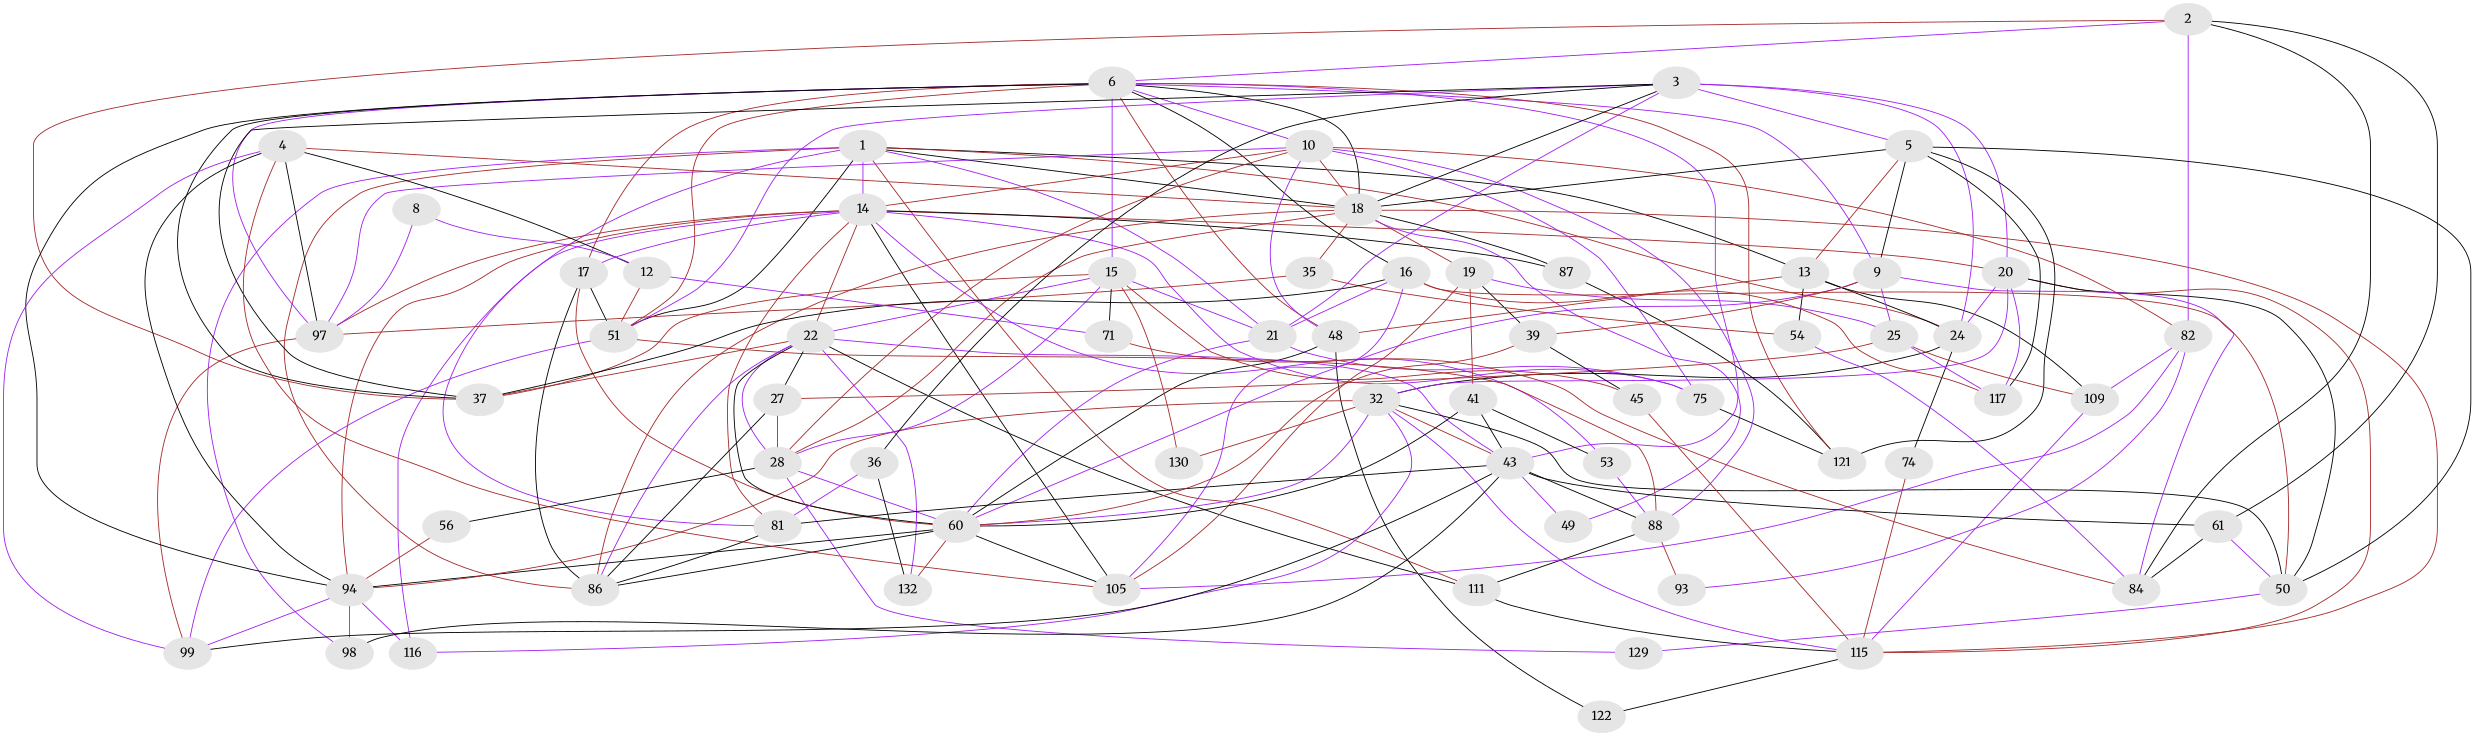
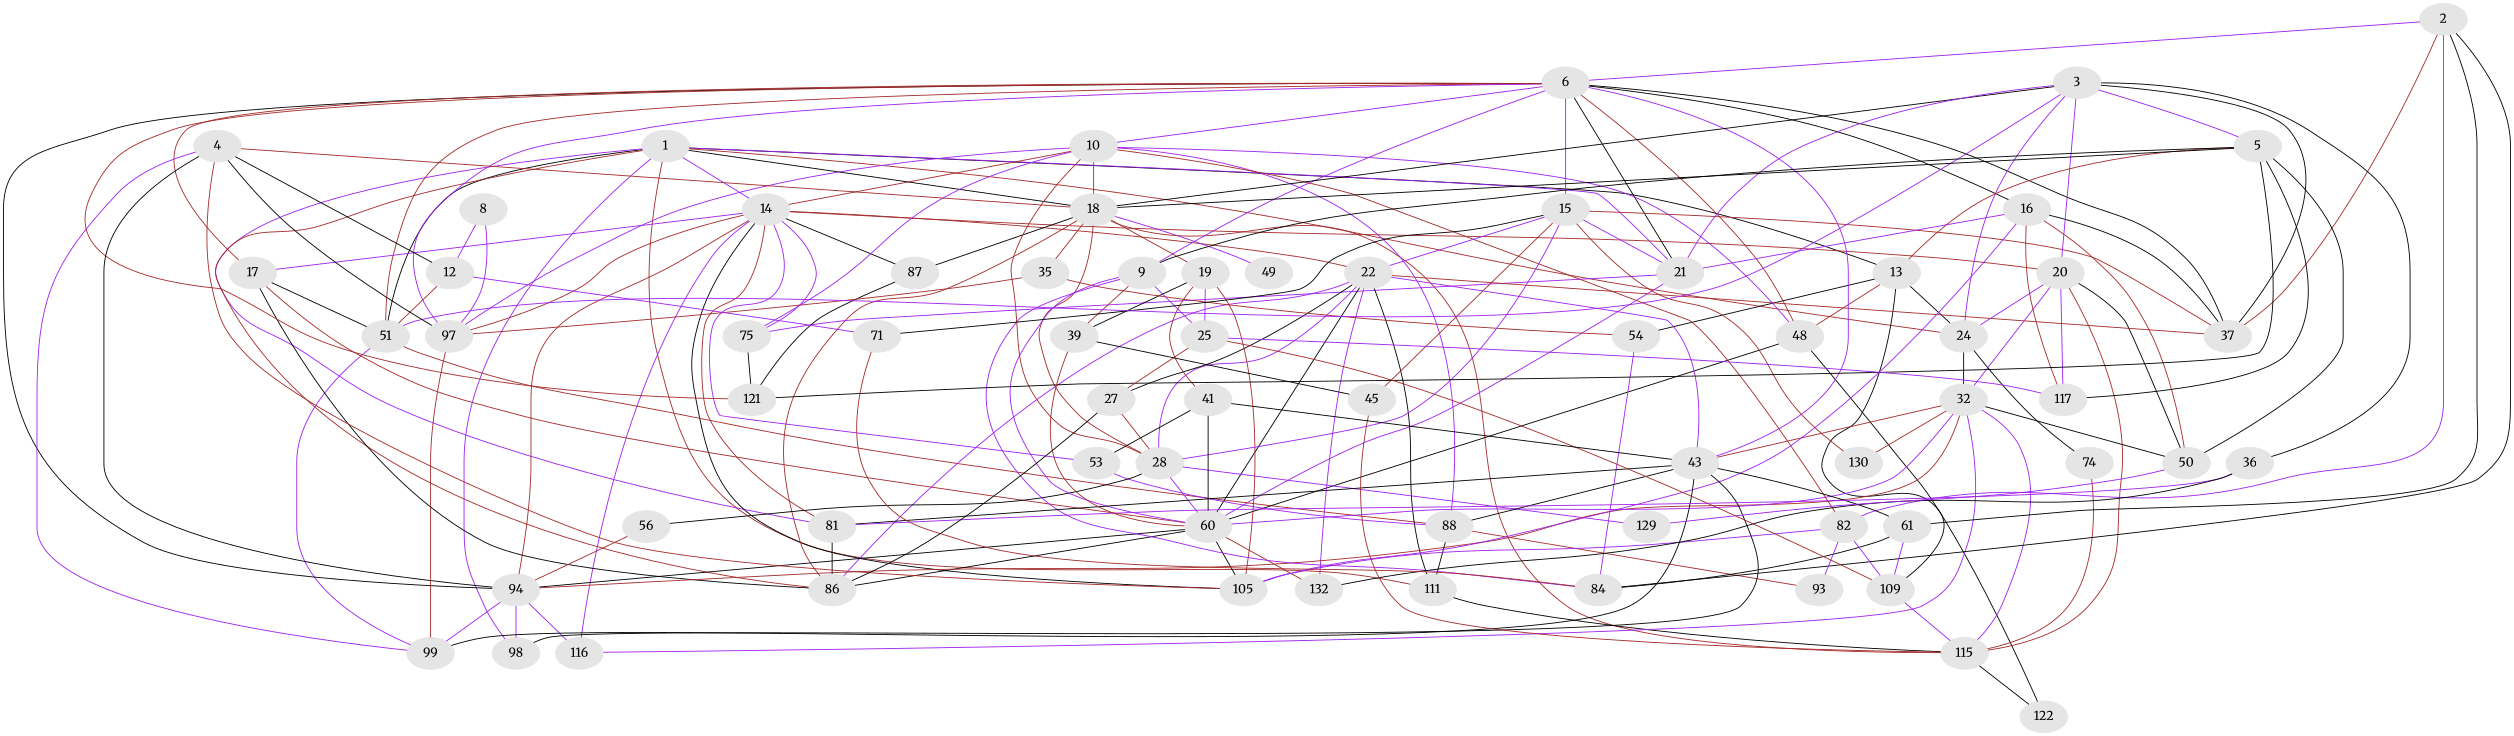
(1281, 106) -> (1620, 174)
(1539, 495) -> none
(2251, 558) -> (1900, 553)
